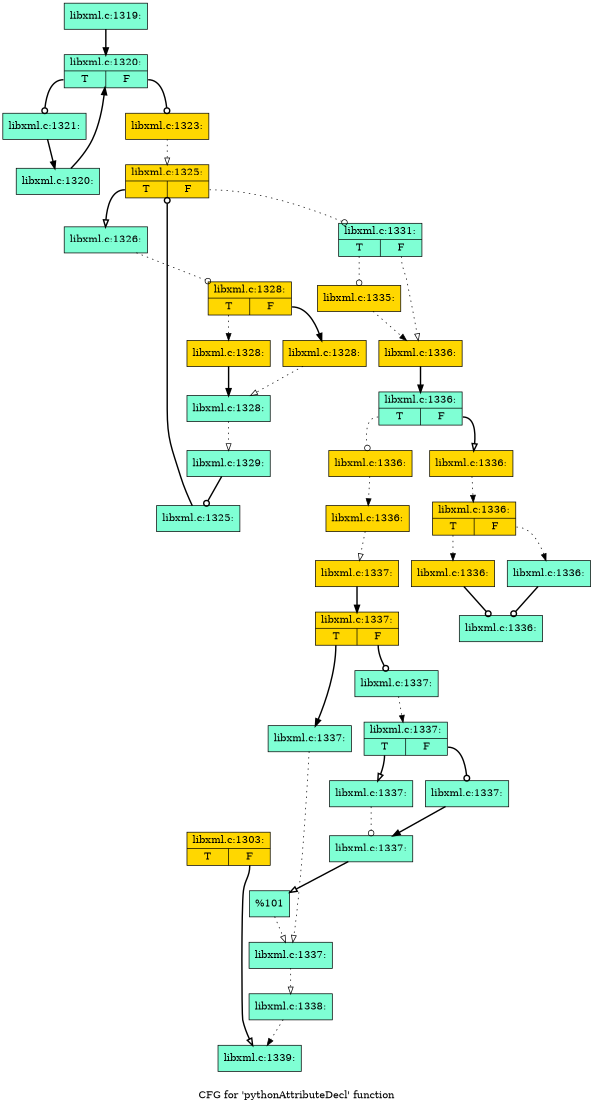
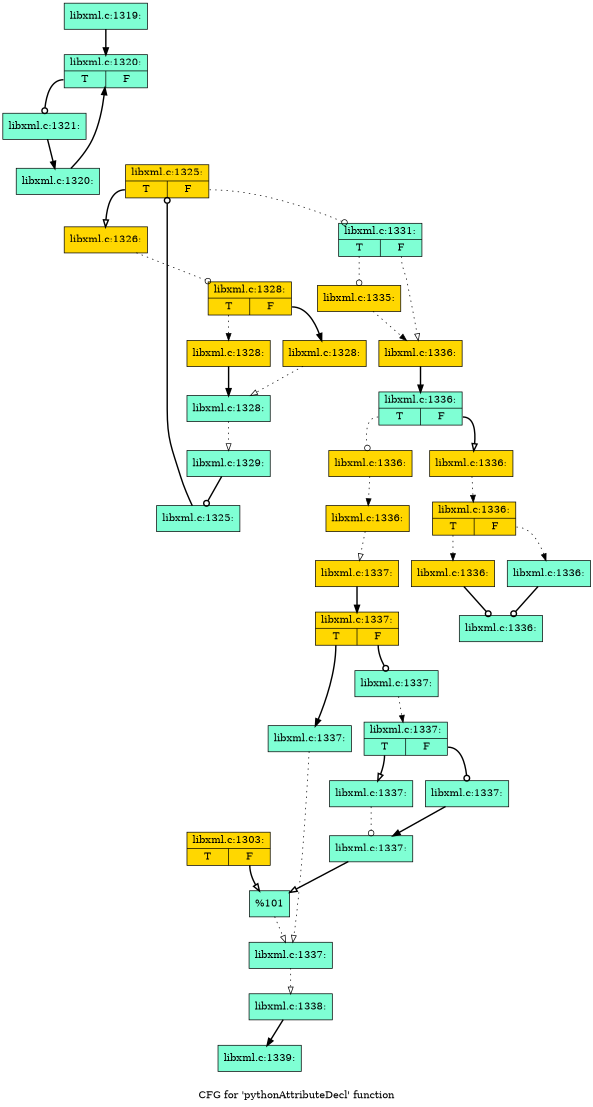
(167, 126) -> none
(106, 240) -> (106, 240)
(242, 952) -> (251, 876)
(277, 1030) -> (277, 1030)
